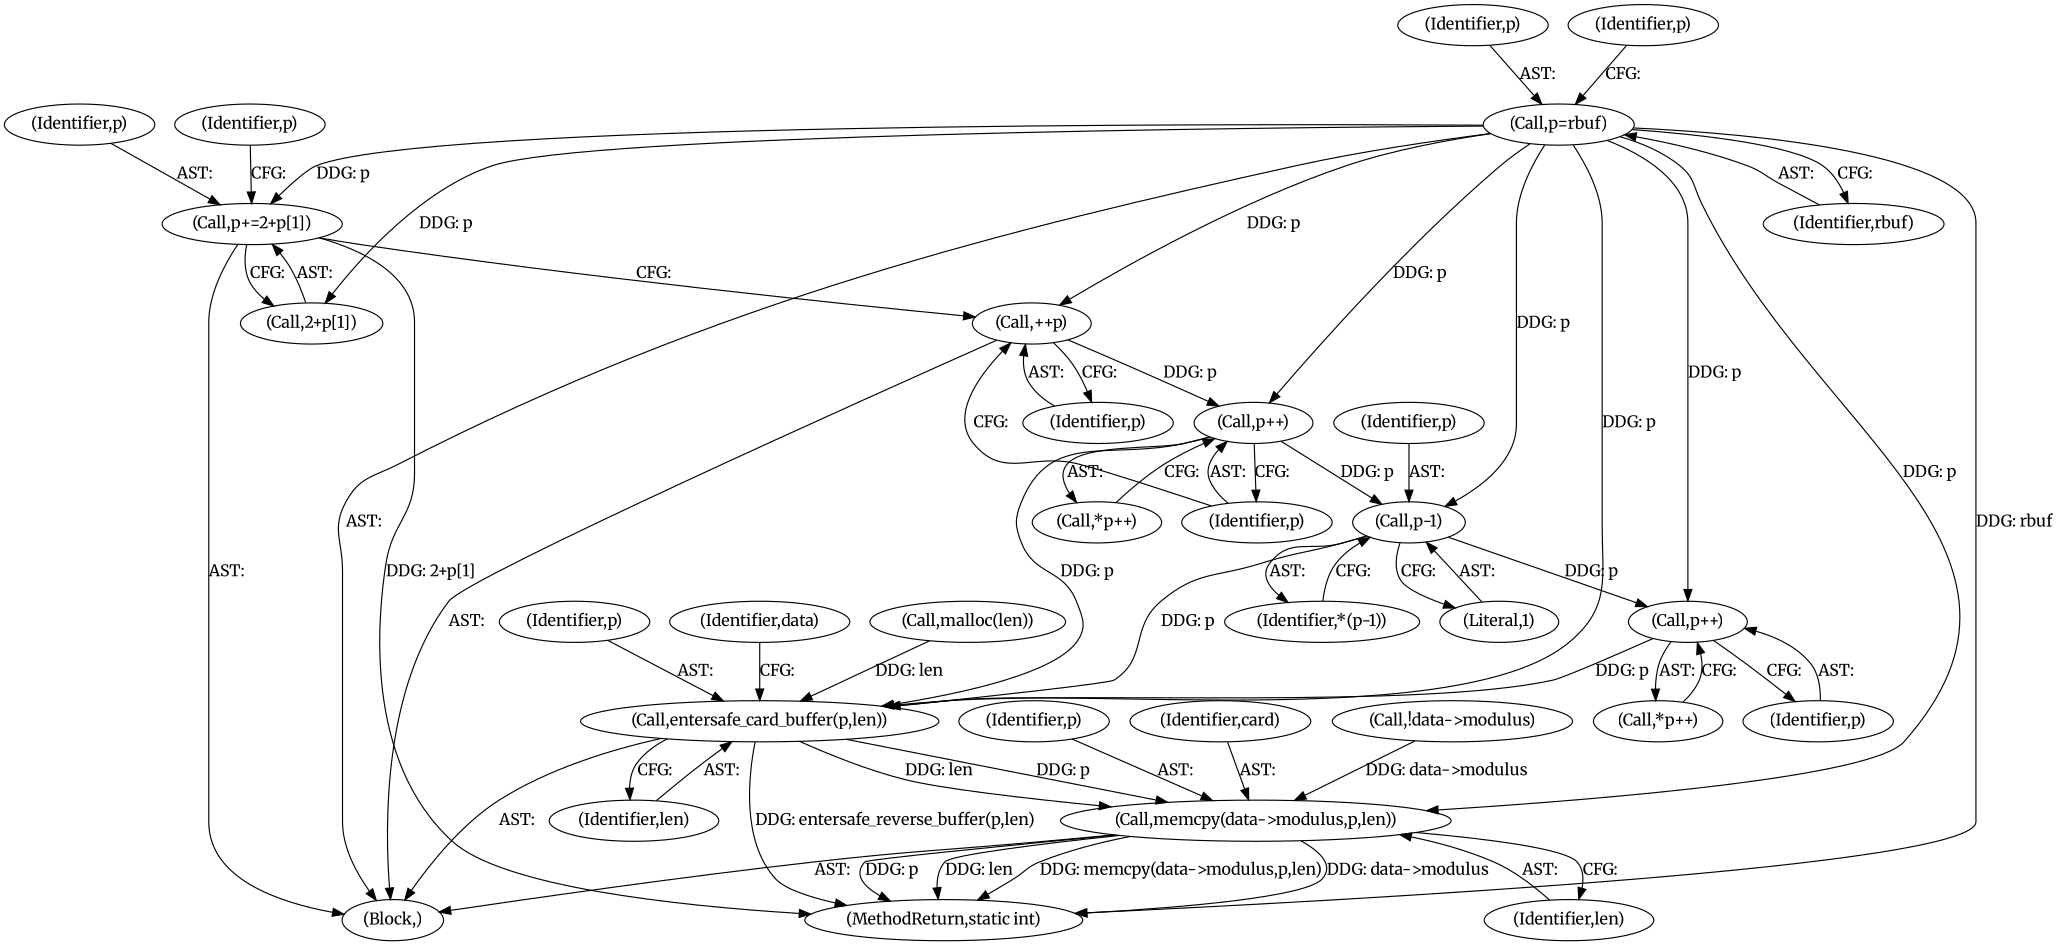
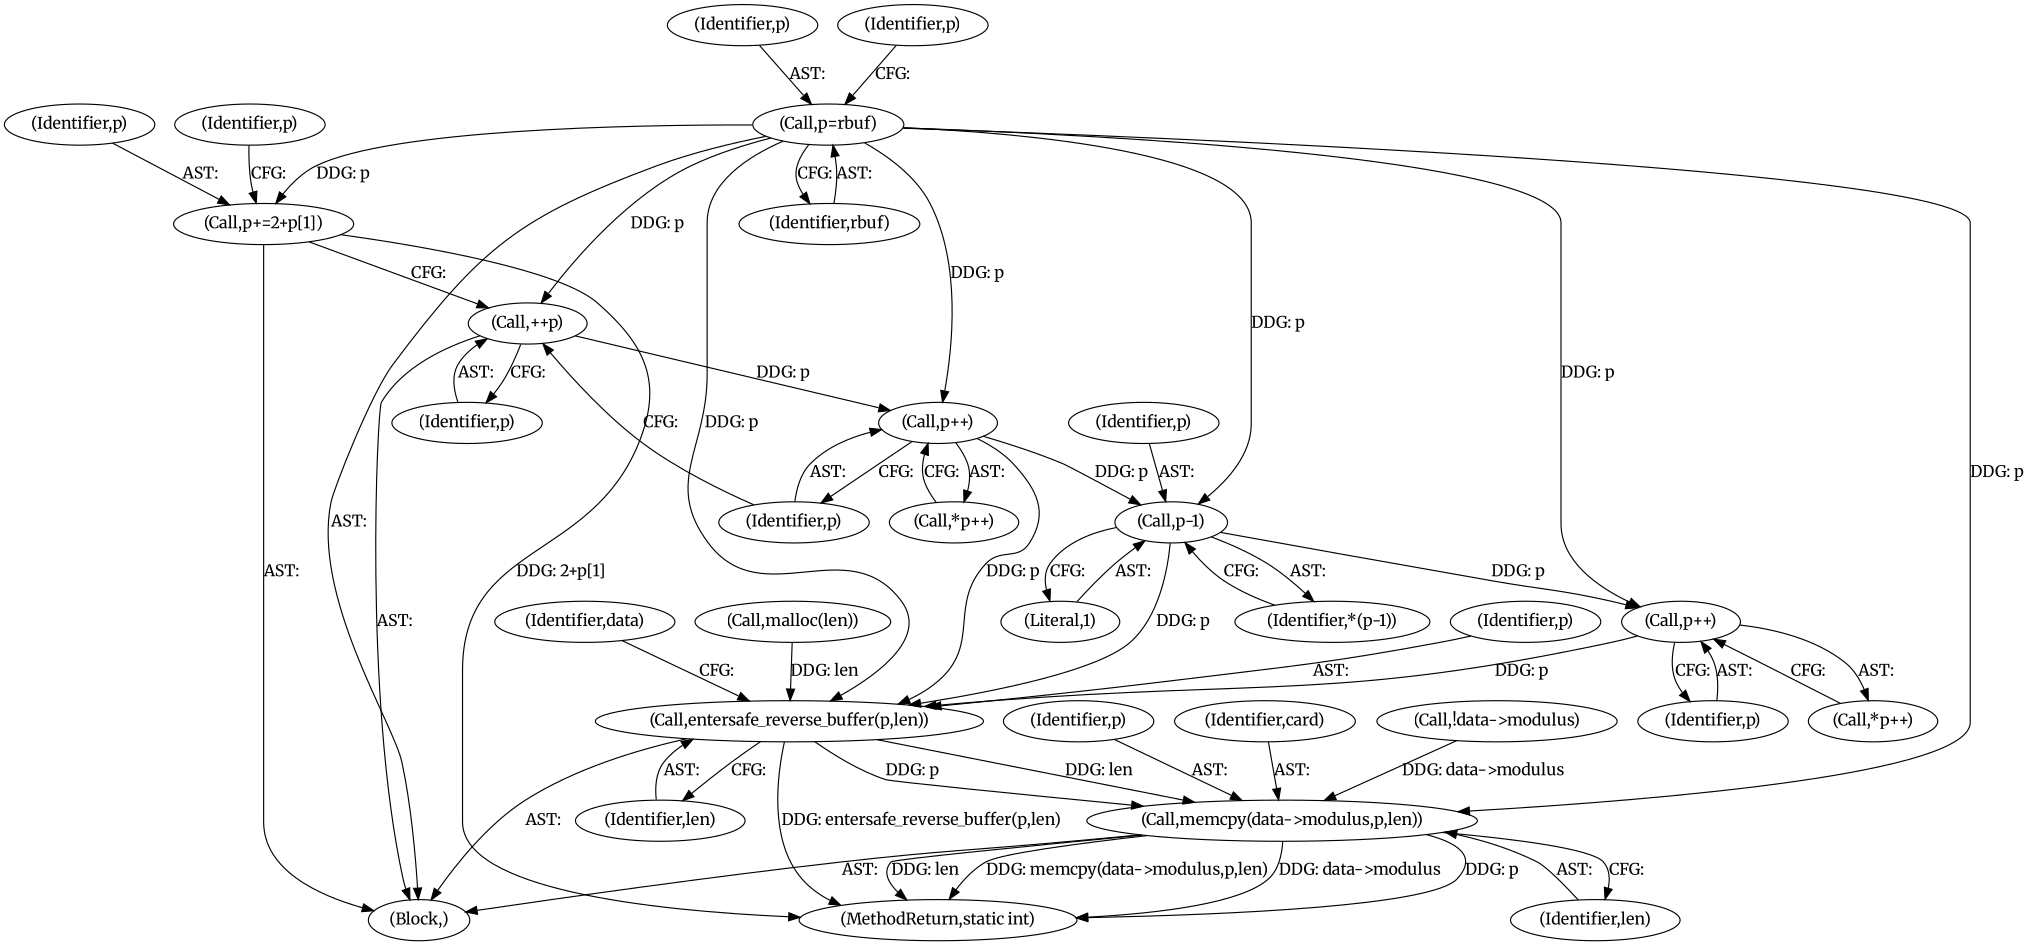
(312, 323) -> none
(760, 721) -> (789, 721)
(1976, 786) -> none
